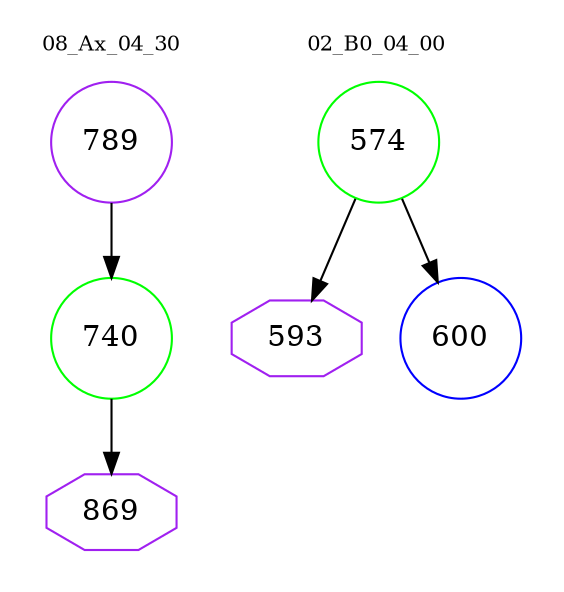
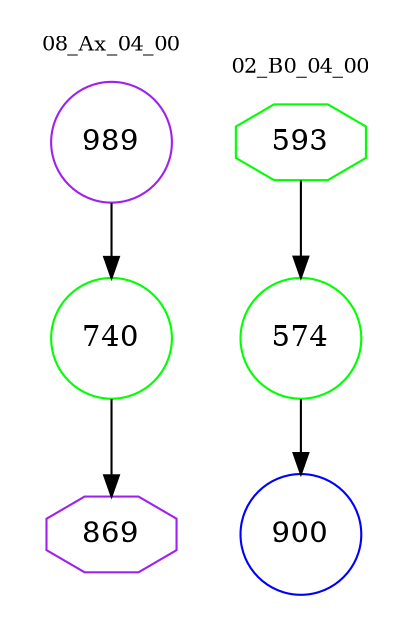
(112, 45) -> (112, 45)
(112, 142) -> (112, 142)
(338, 240) -> (301, 218)
(297, 338) -> (301, 142)
(461, 338) -> (301, 534)
